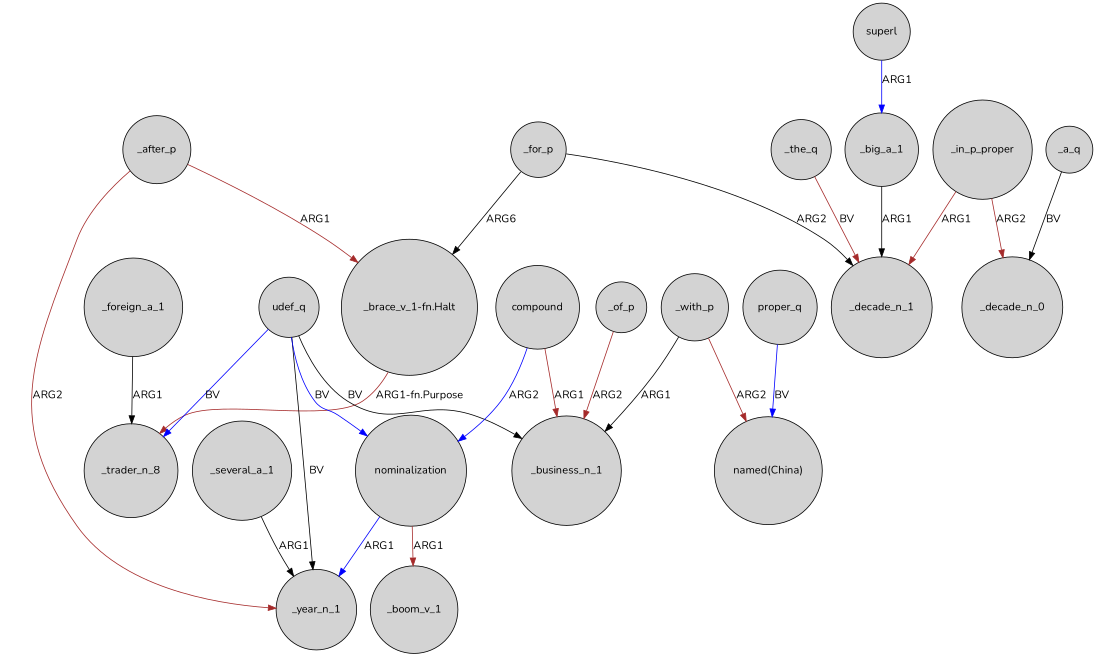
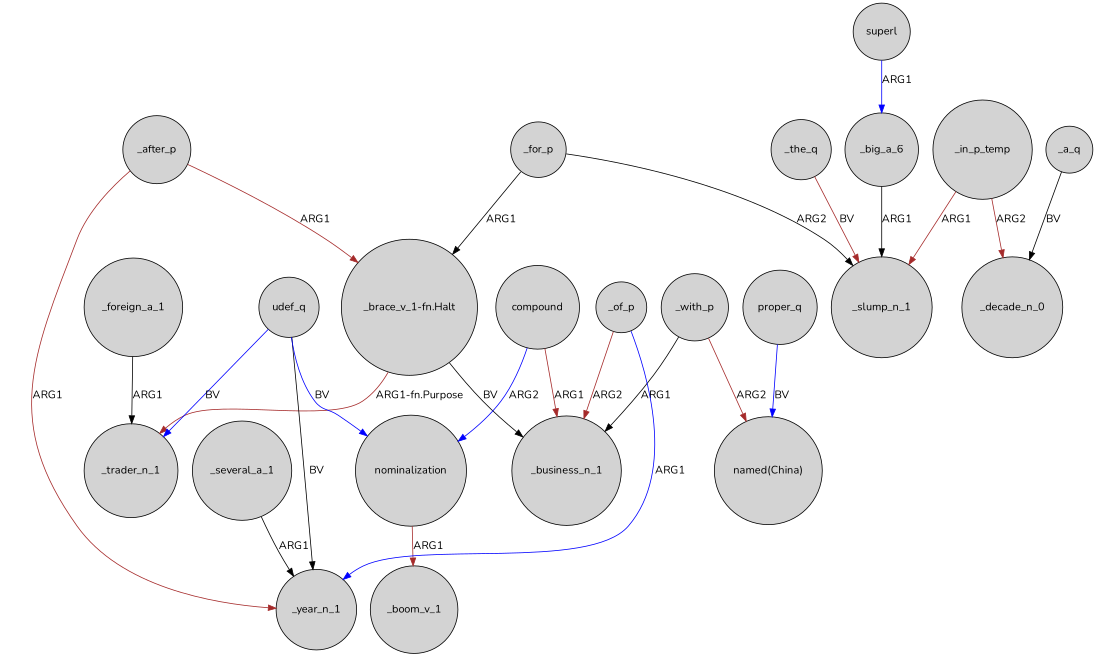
(882, 150) -> (882, 150)
(983, 150) -> (983, 150)
(501, 219) -> (501, 219)
(882, 307) -> (882, 307)
(48, 395) -> (48, 395)
(391, 414) -> (481, 399)
(131, 471) -> (131, 471)
(362, 543) -> (591, 544)
